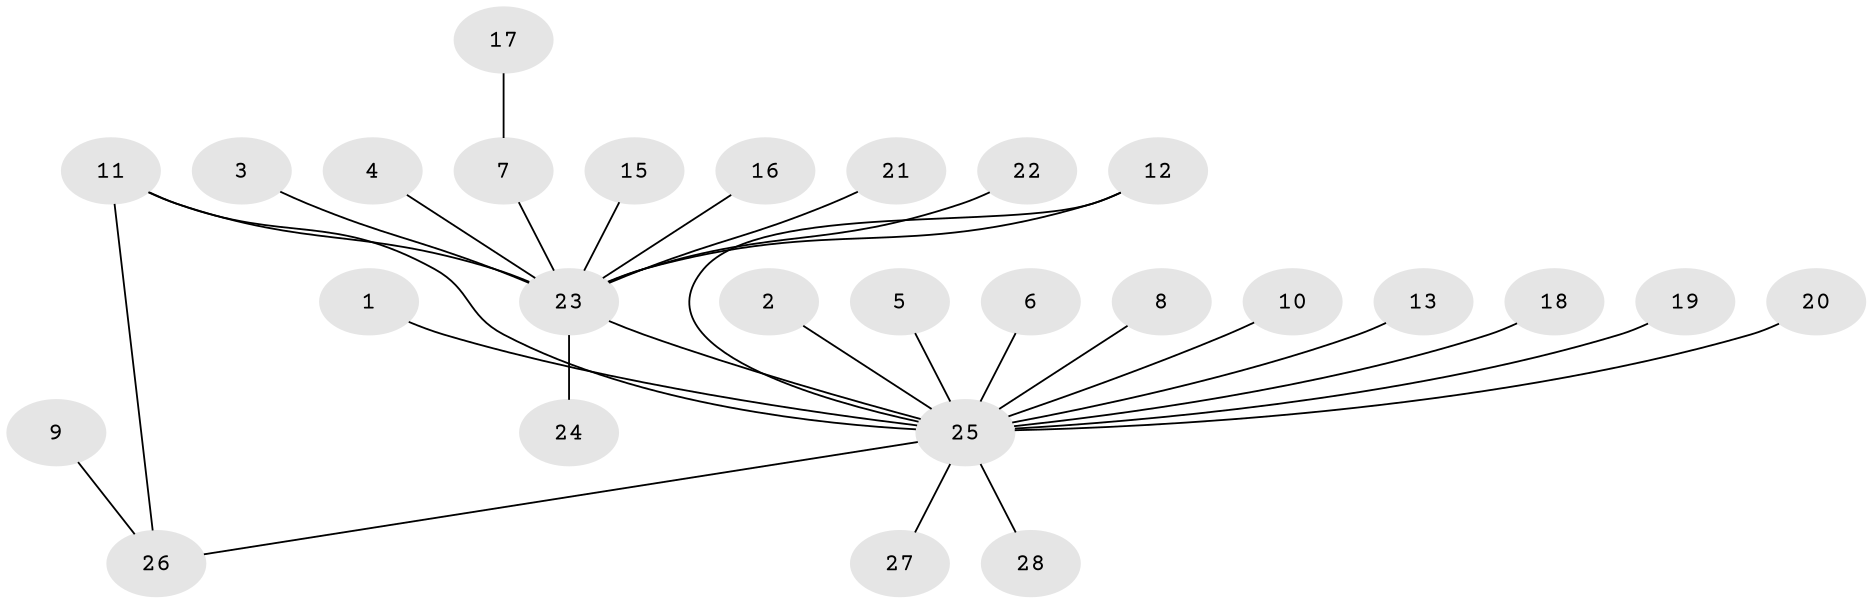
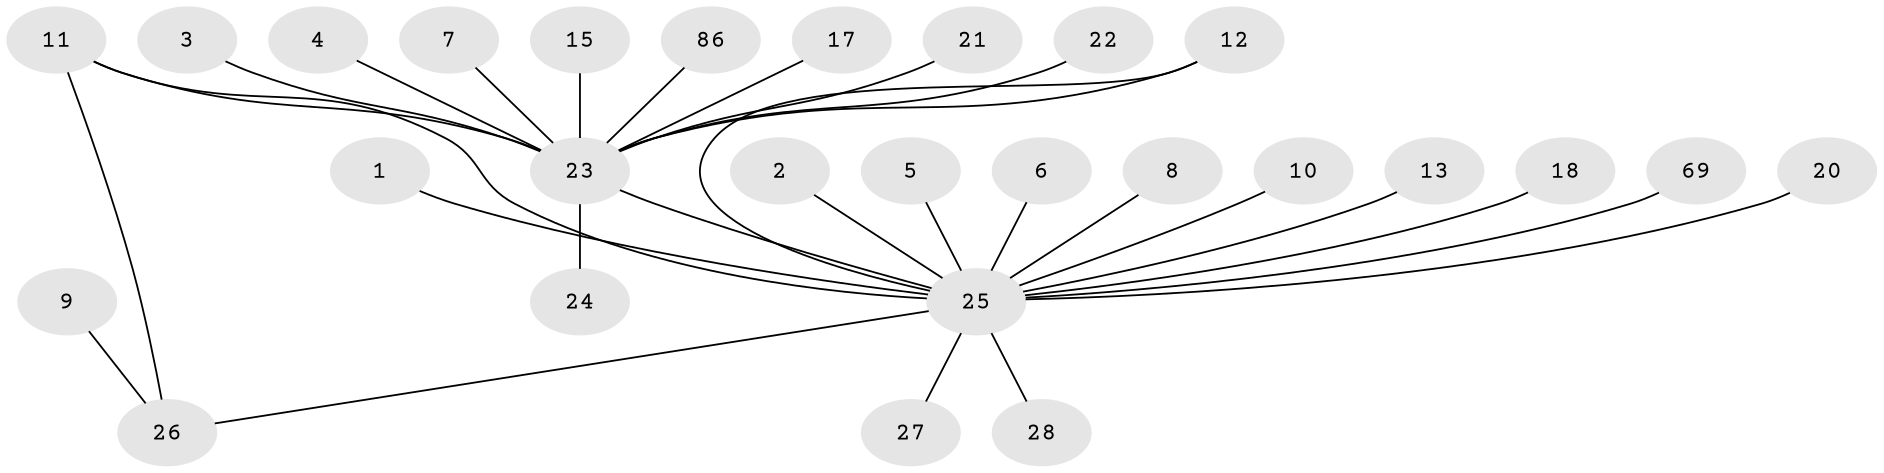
(504, 106) -> (711, 105)
(765, 171) -> (711, 40)
(1685, 302) -> (1696, 171)
